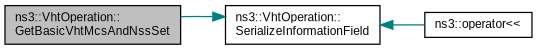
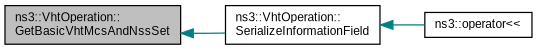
(197, 17) -> (209, 33)
